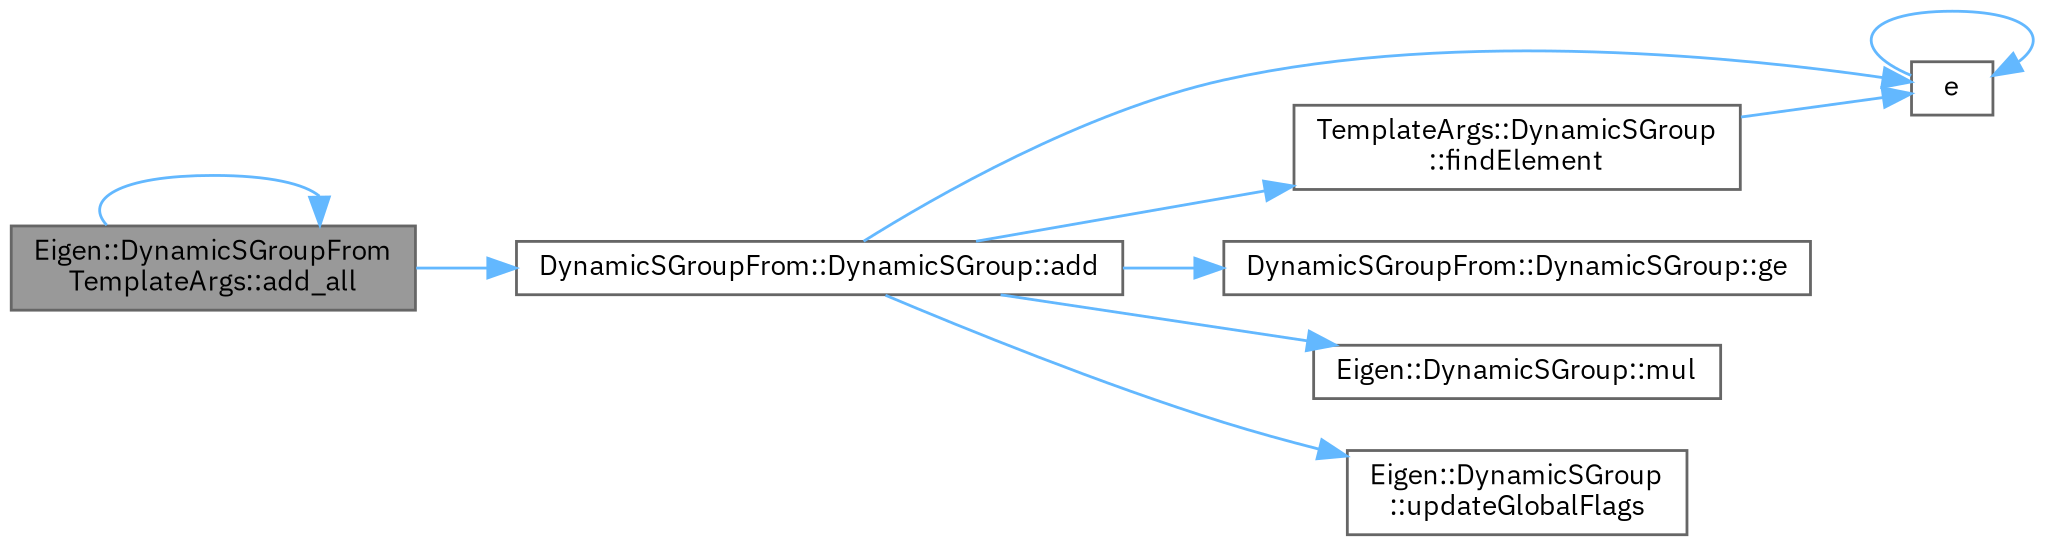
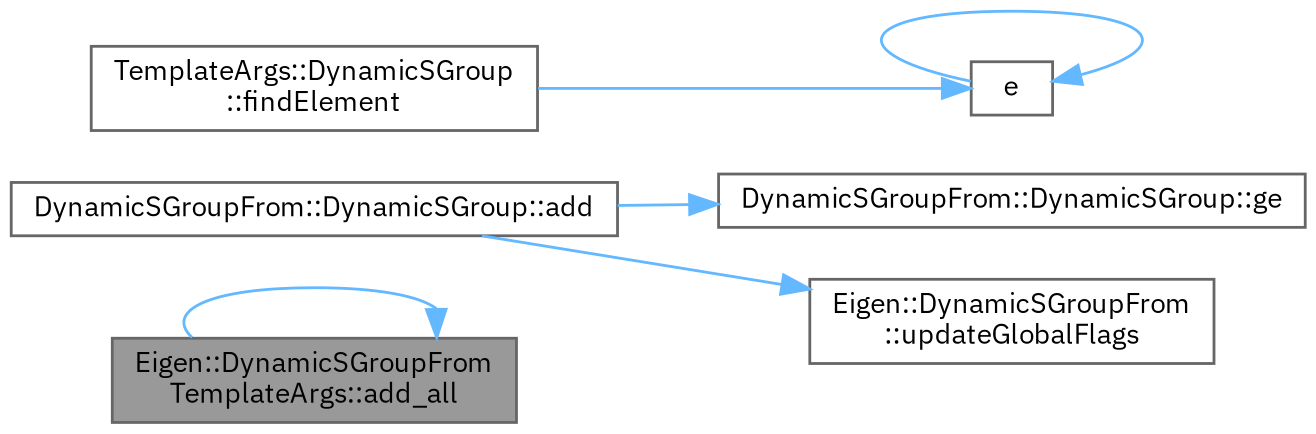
(1355, 60) -> none
(1120, 216) -> none
(452, 268) -> none
(1517, 372) -> none
(1517, 493) -> (1012, 321)
